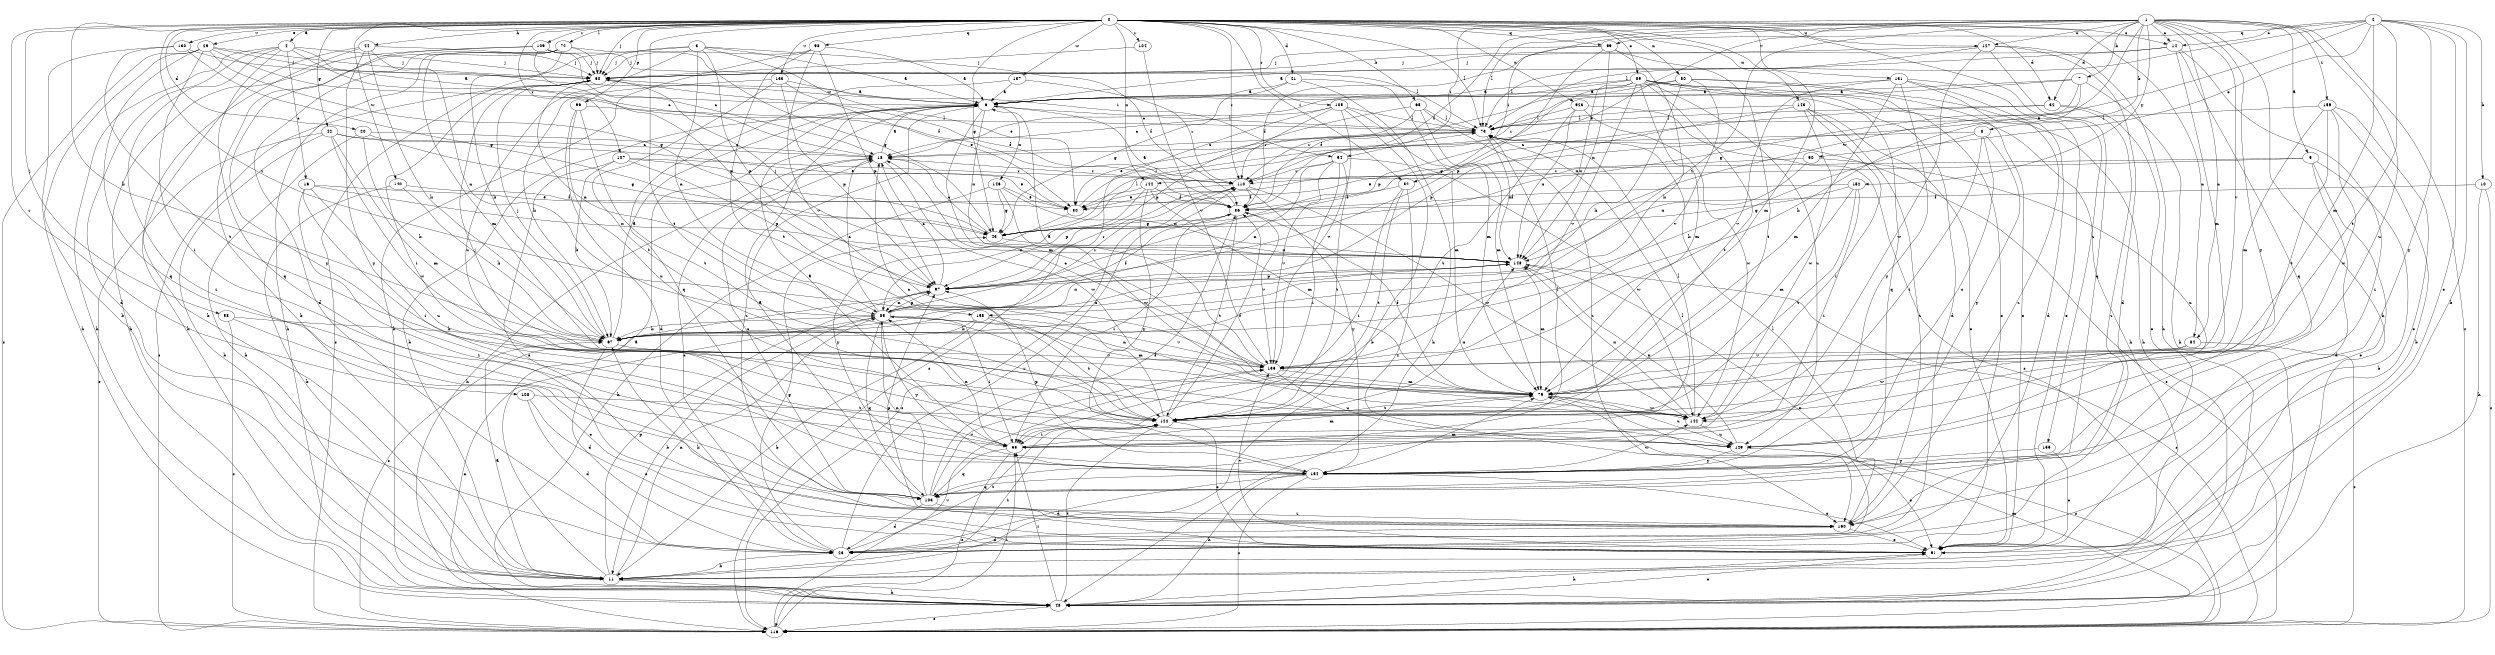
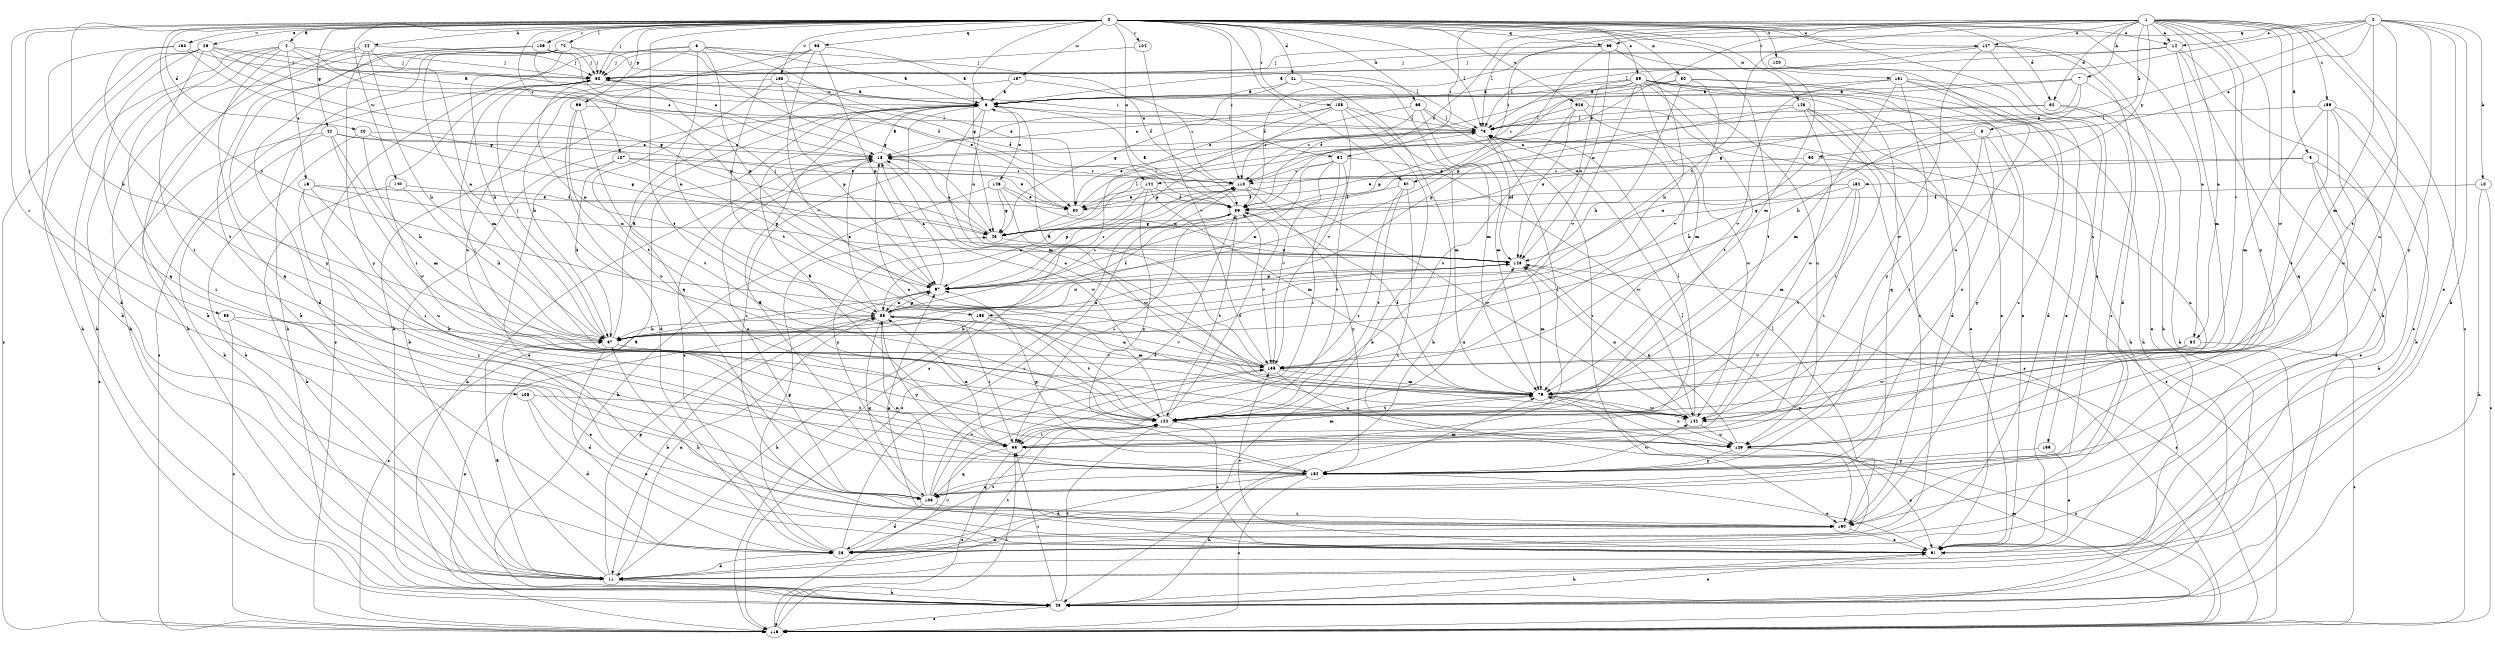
none -> (1777, 63)
(1846, 142) -> (2257, 327)
